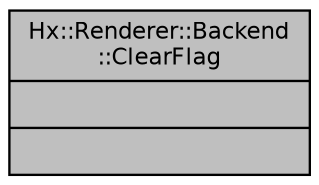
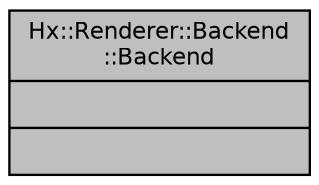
(160, 58) -> (160, 58)
